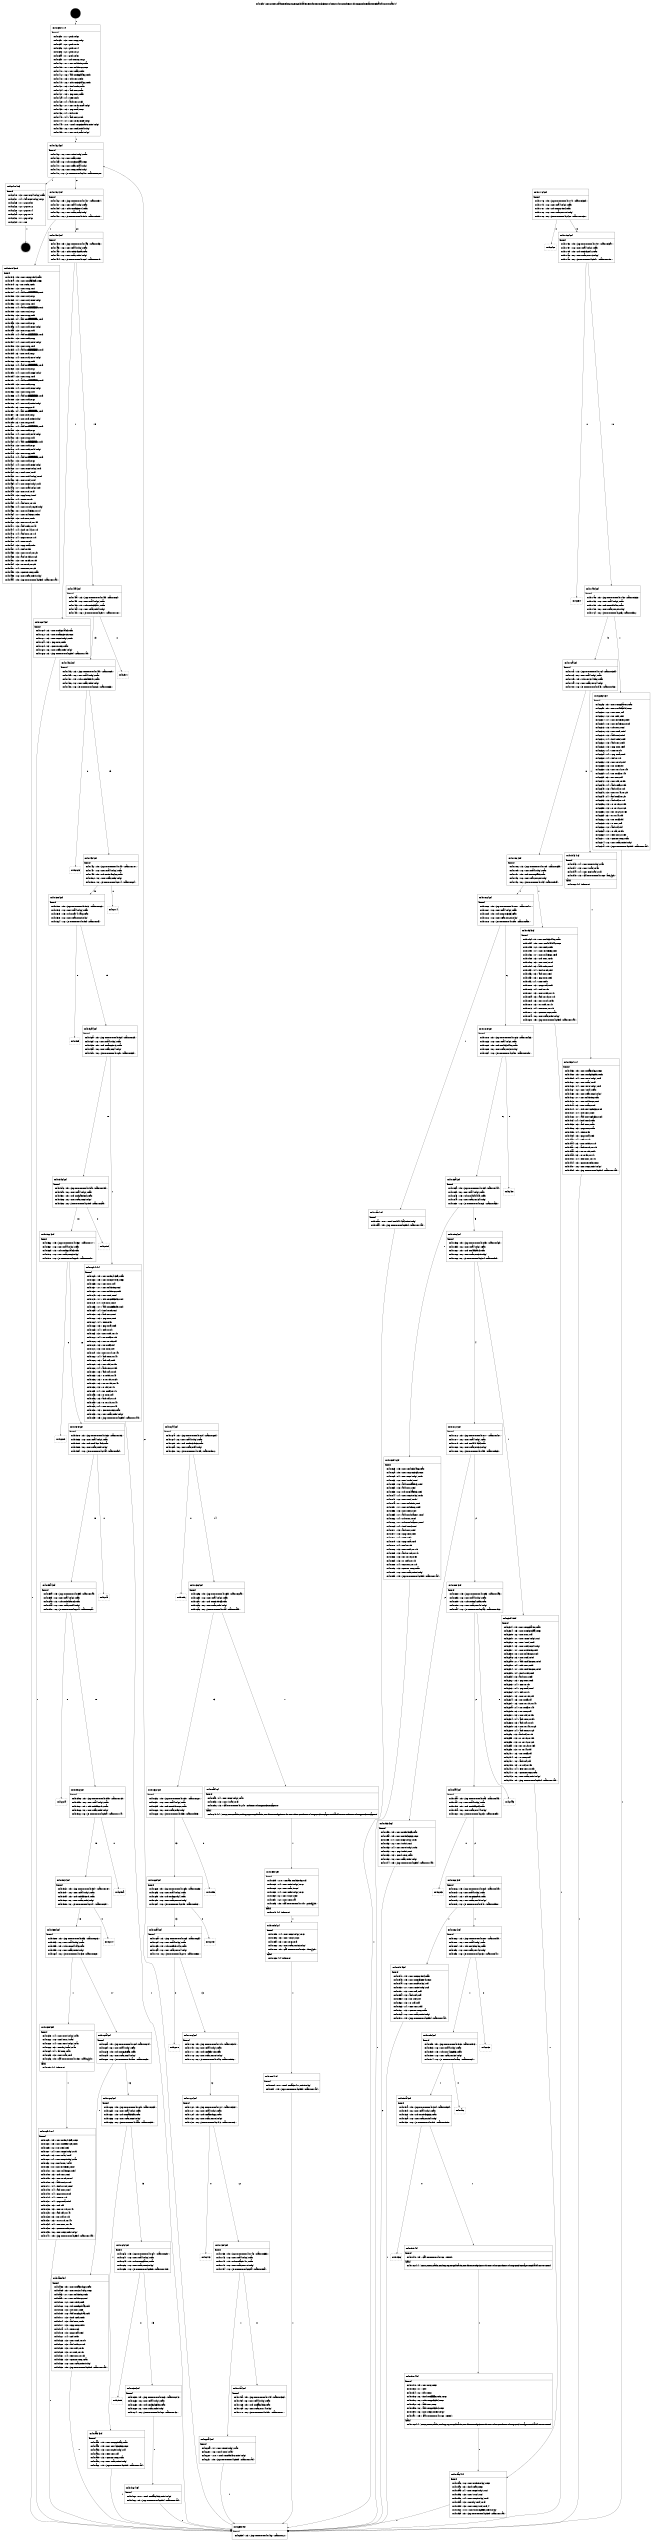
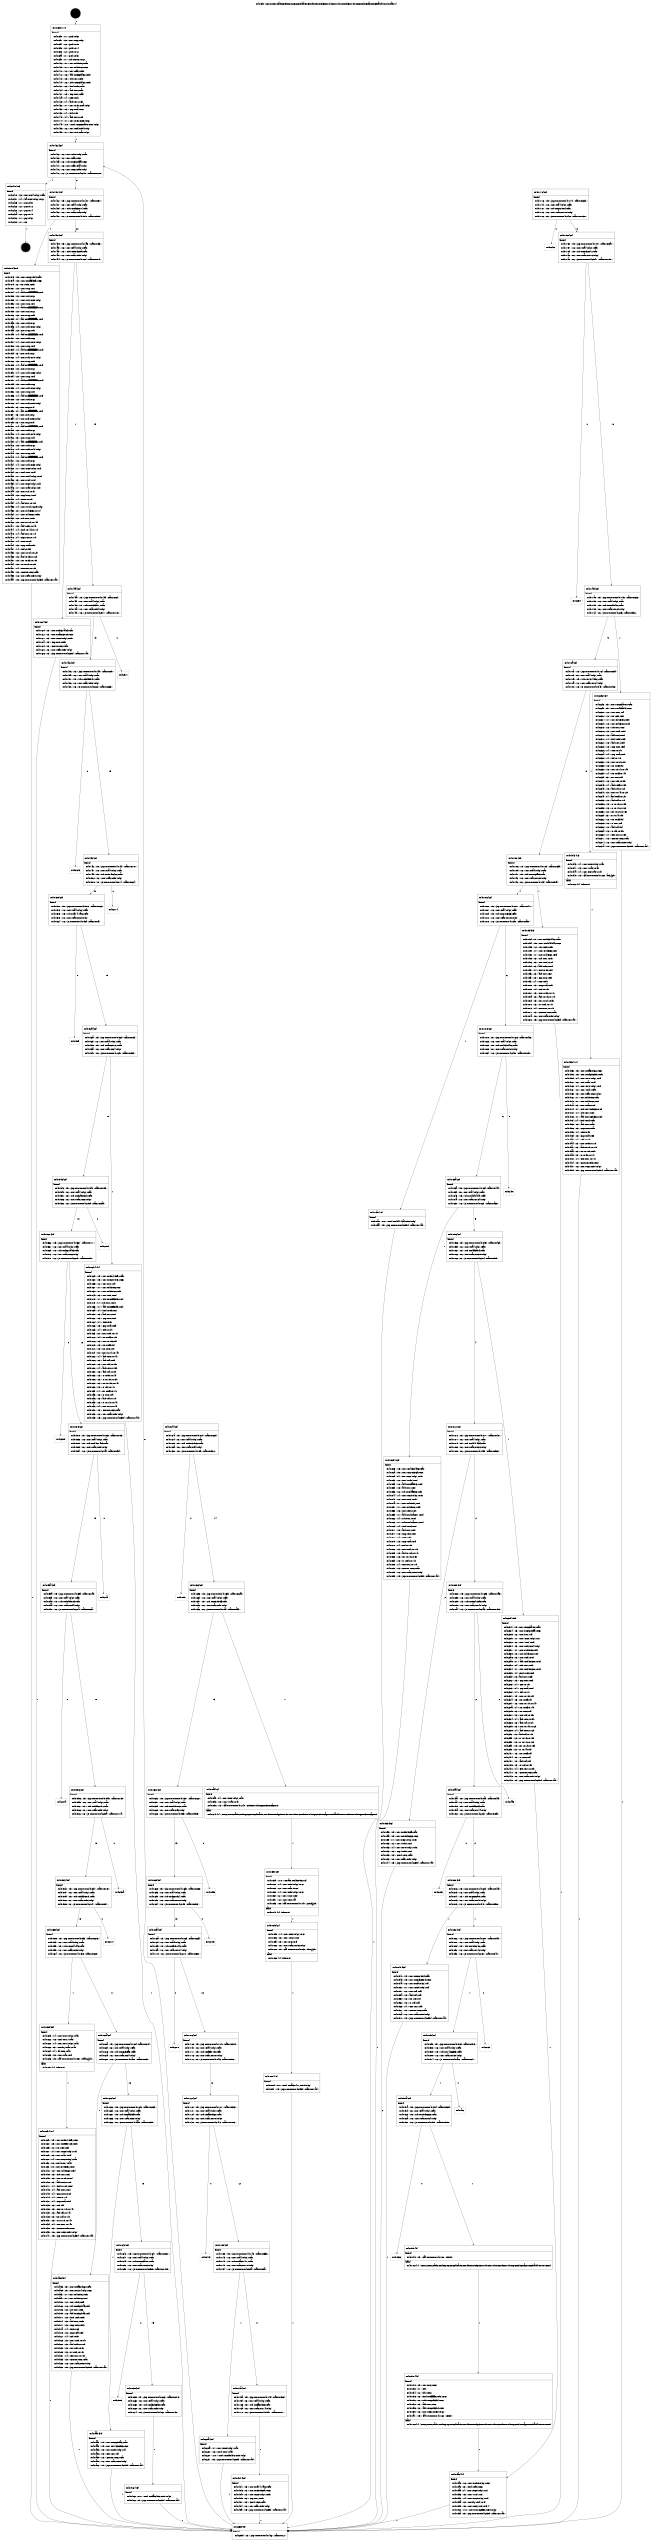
none -> (260, 2494)
